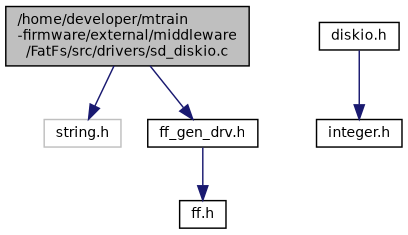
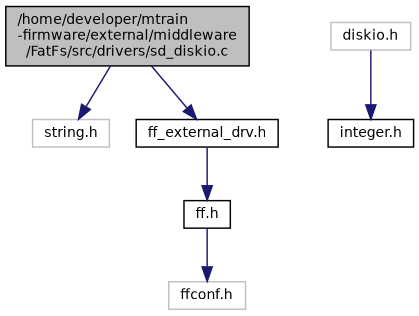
(359, 36) -> (371, 36)
(203, 133) -> (207, 133)
none -> (207, 296)
